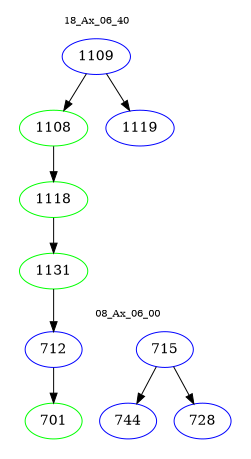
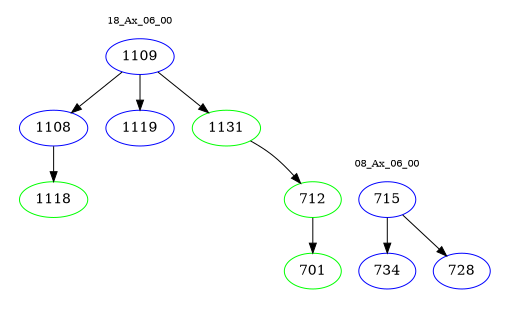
(97, 21) -> (140, 21)
(54, 128) -> (54, 128)
(54, 230) -> (179, 89)
(54, 350) -> (313, 200)
(128, 421) -> (387, 271)
